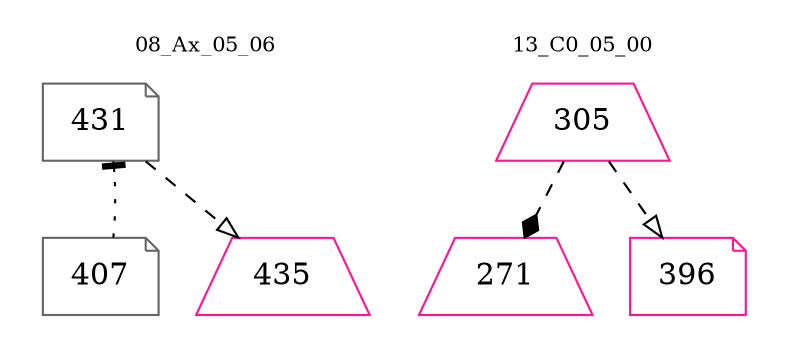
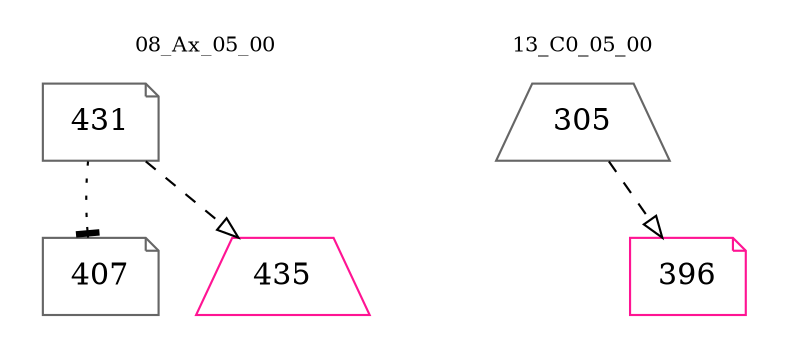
(206, 46) -> (206, 46)
(583, 122) -> (583, 122)
(115, 205) -> (86, 194)
(506, 276) -> none
